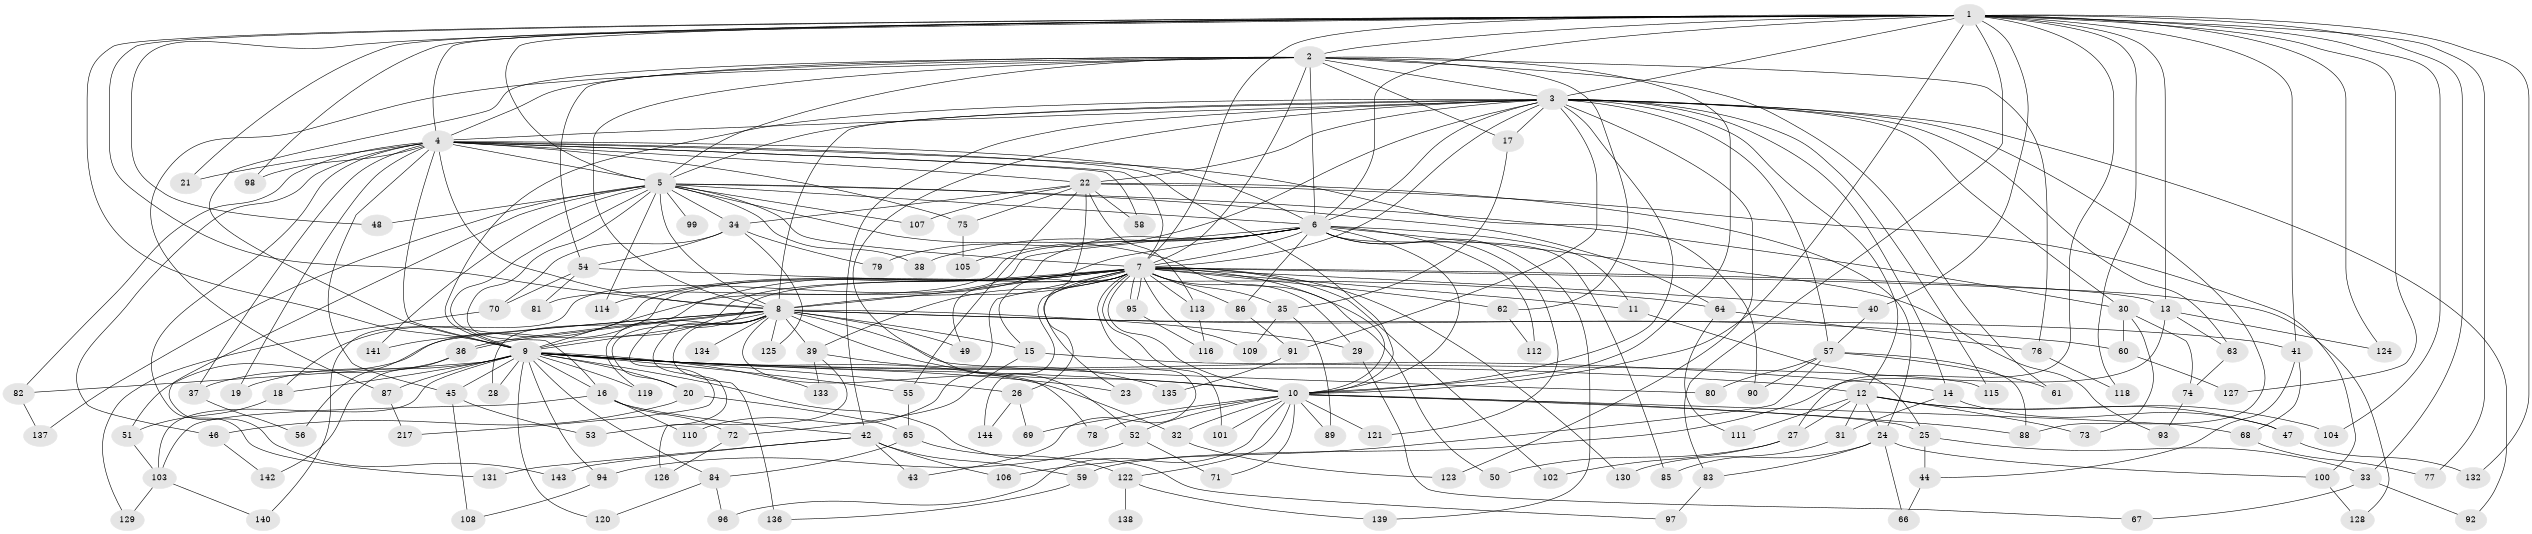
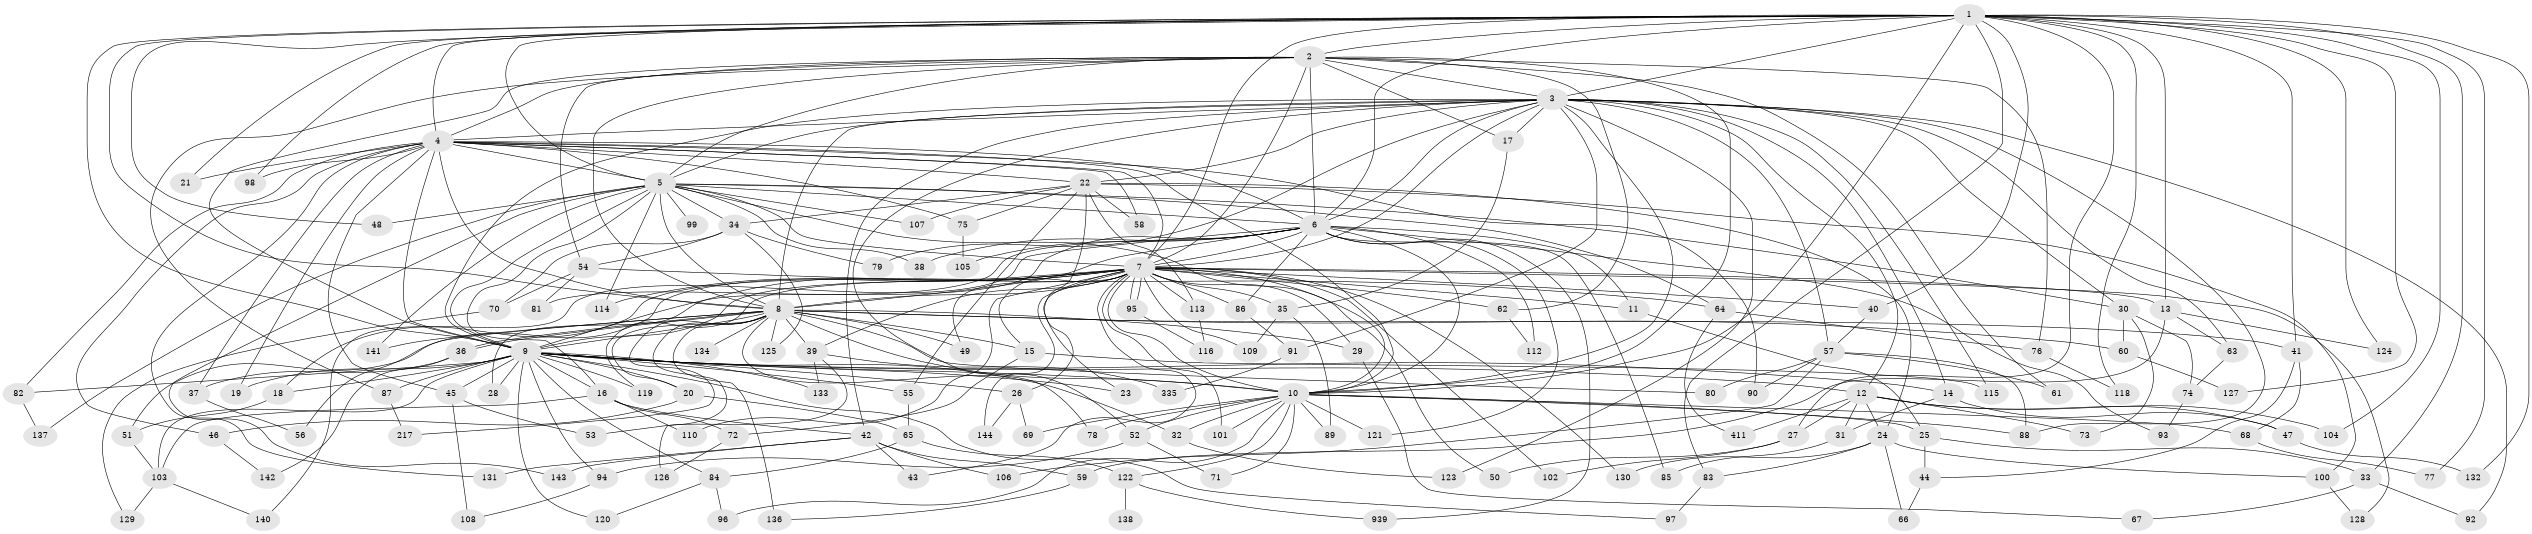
(1169, 394) -> (1169, 394)
(1739, 436) -> (1739, 436)
(1380, 520) -> (1380, 520)
